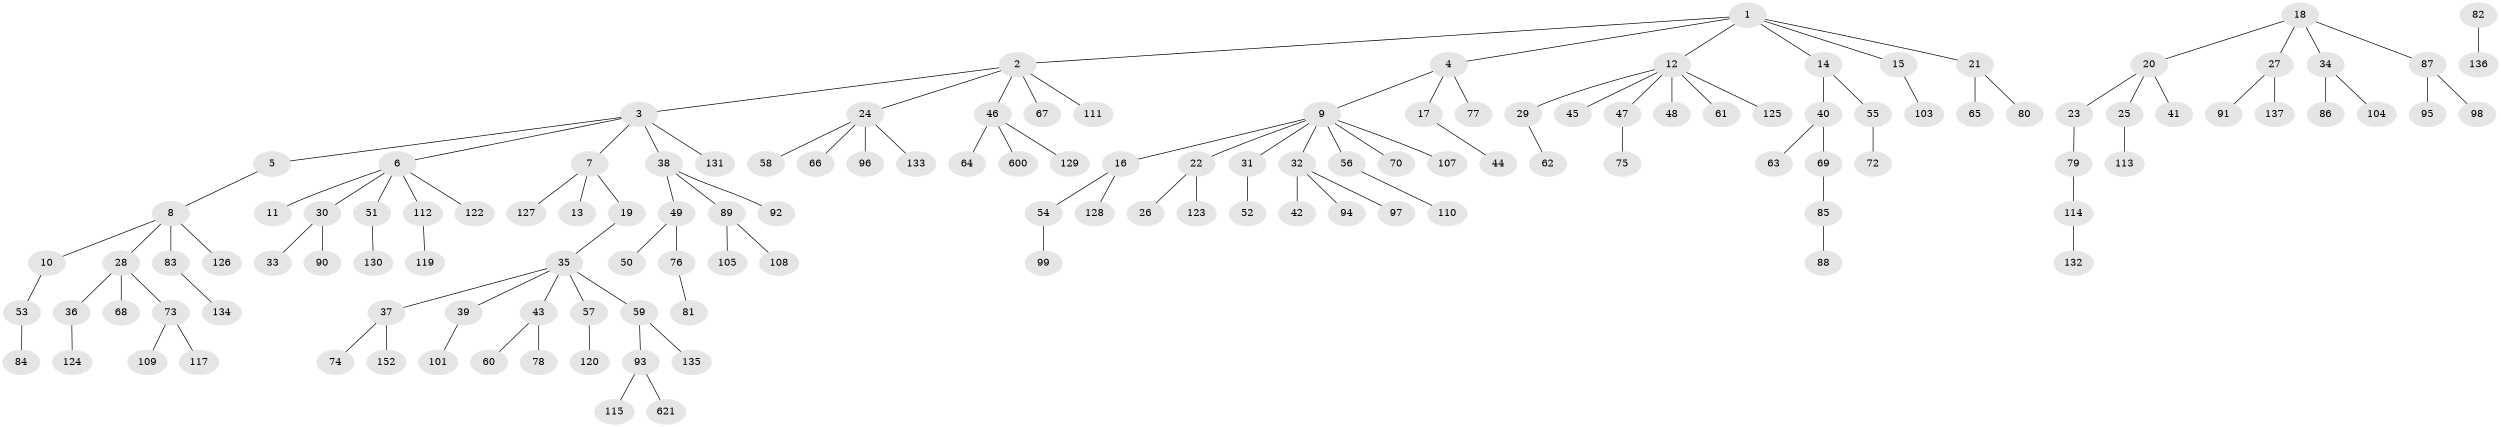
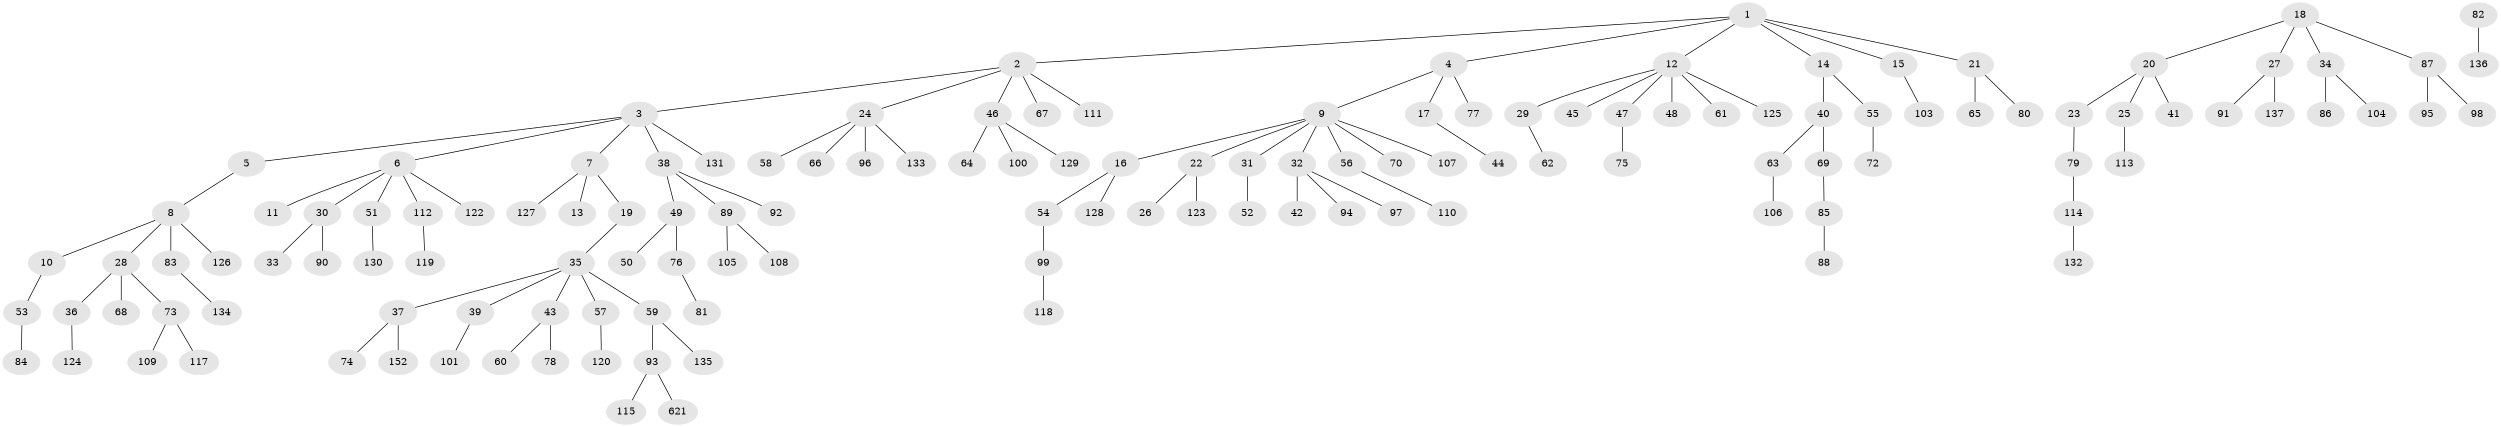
(1018, 164) -> (1018, 164)
none -> (1773, 214)
none -> (1044, 313)
